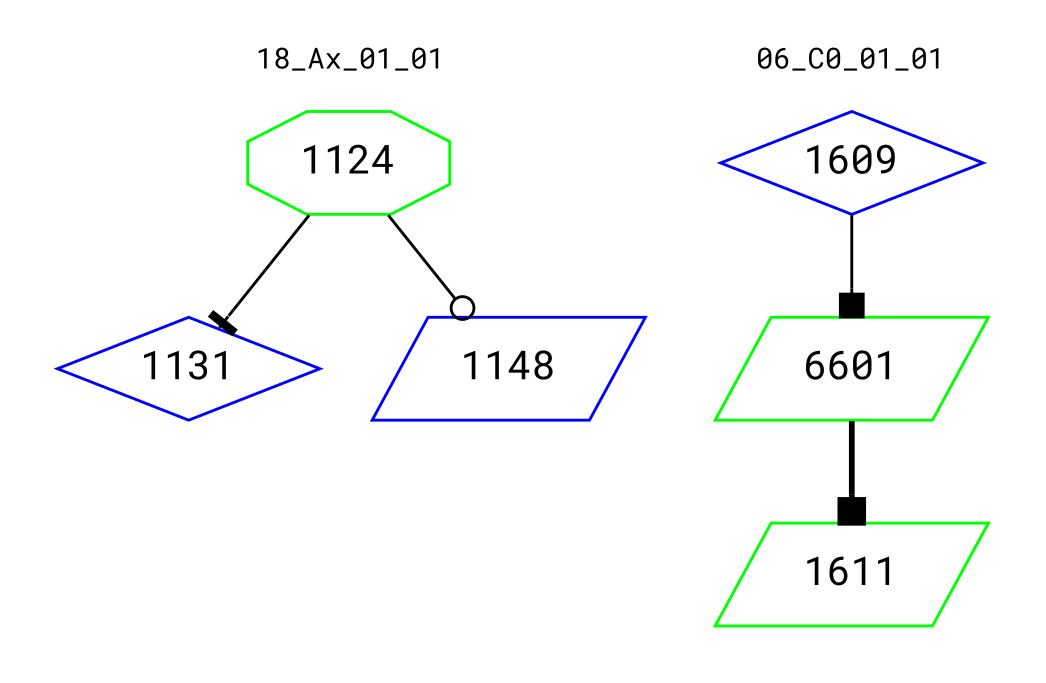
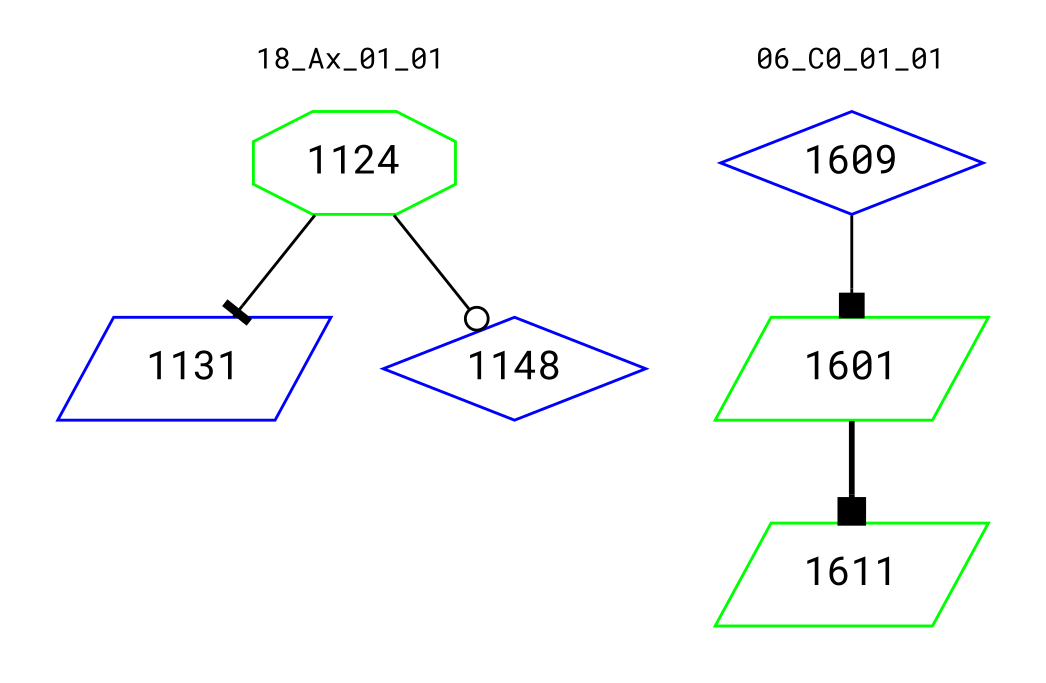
(189, 369) -> (194, 369)
(509, 369) -> (514, 369)
(852, 369) -> (852, 369)
